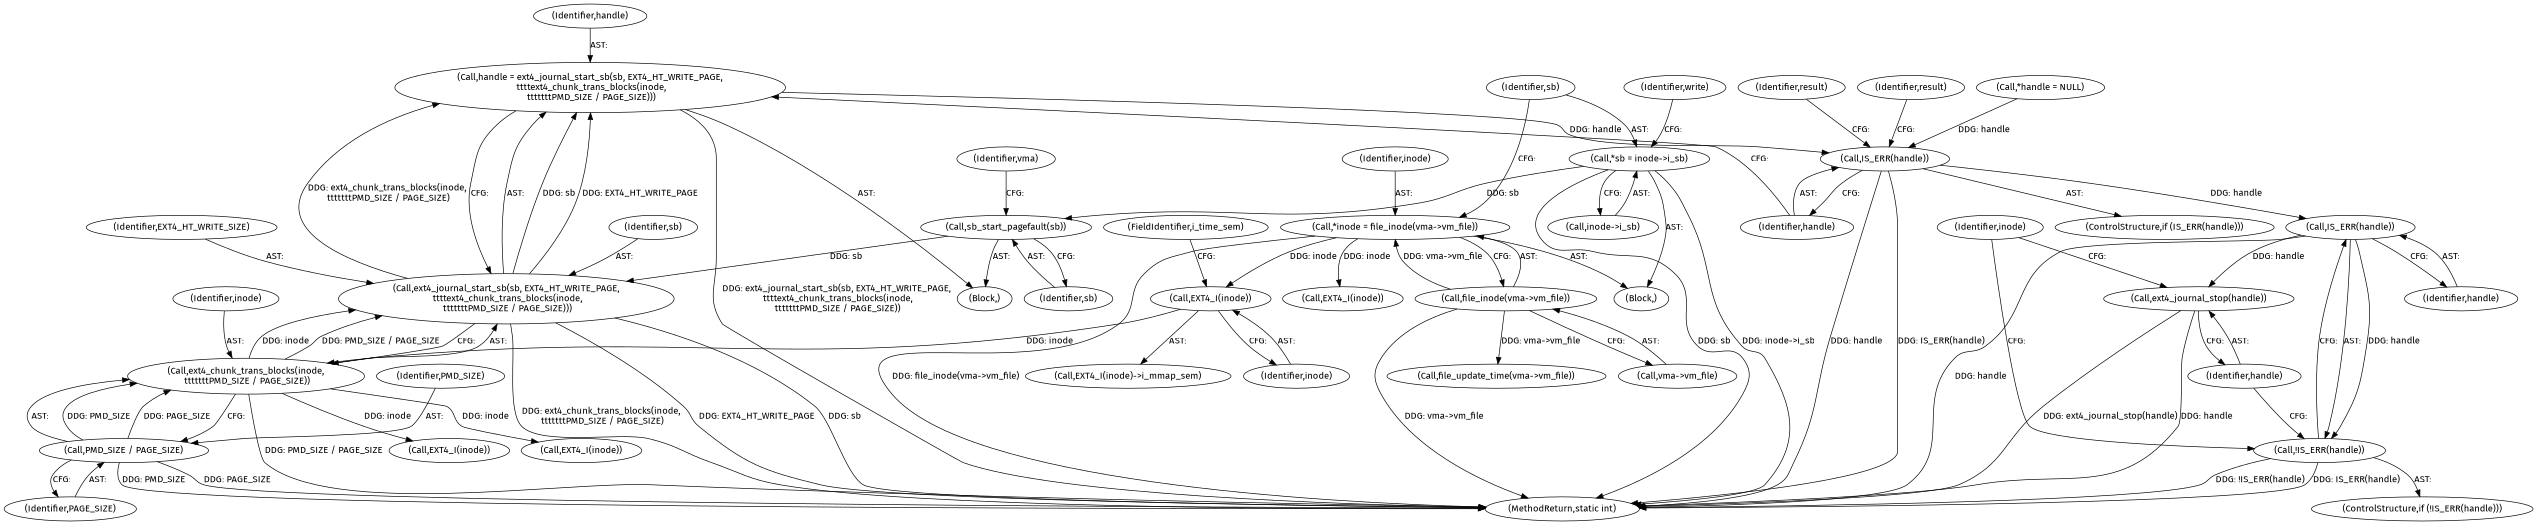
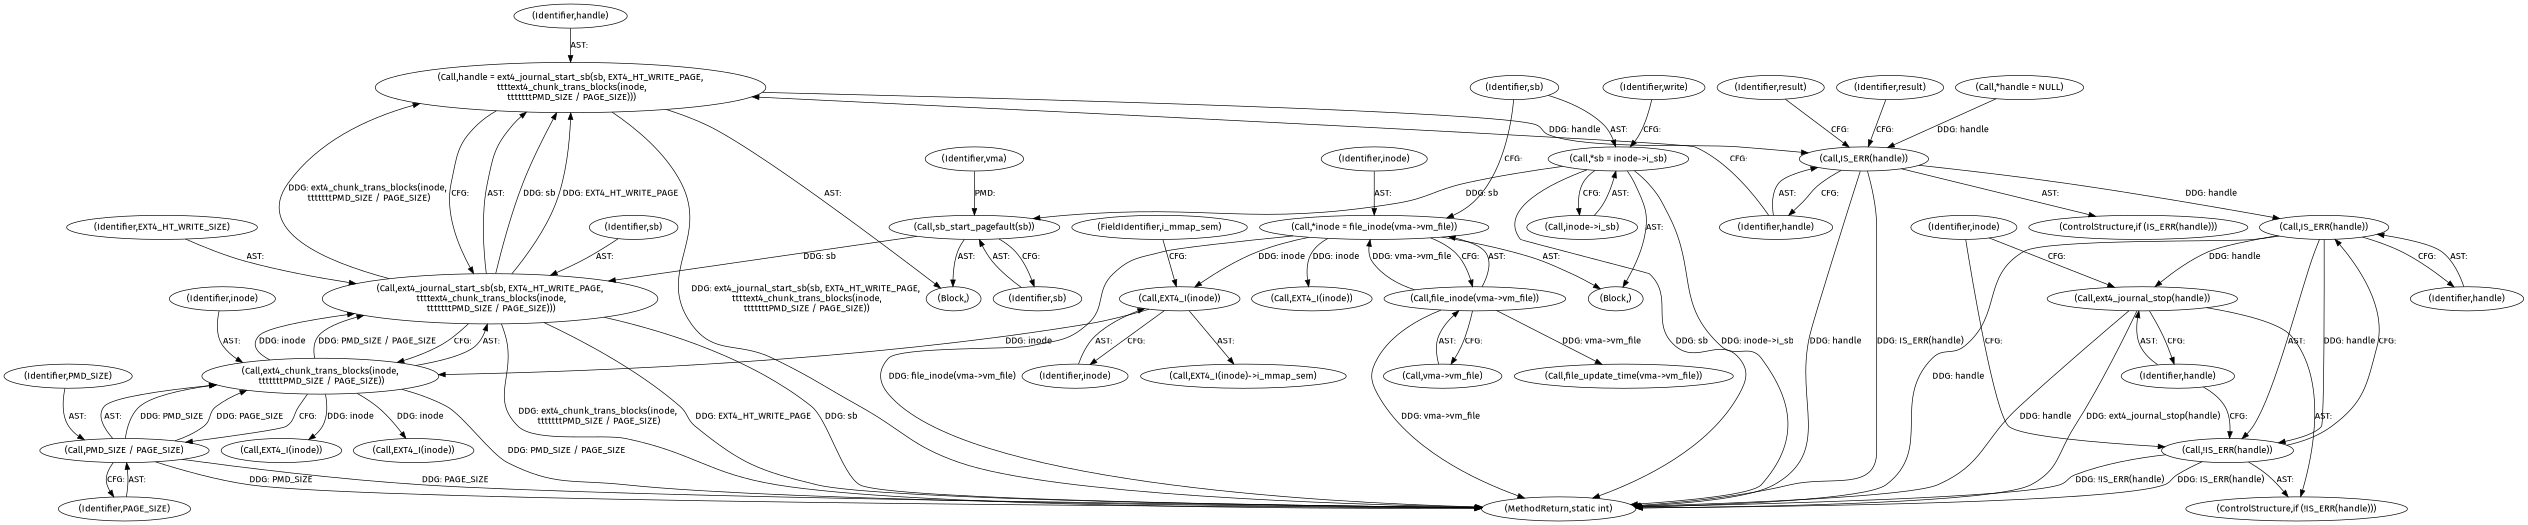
(1017, 193) -> (986, 193)
(1186, 227) -> (1160, 227)
none -> (2308, 367)
